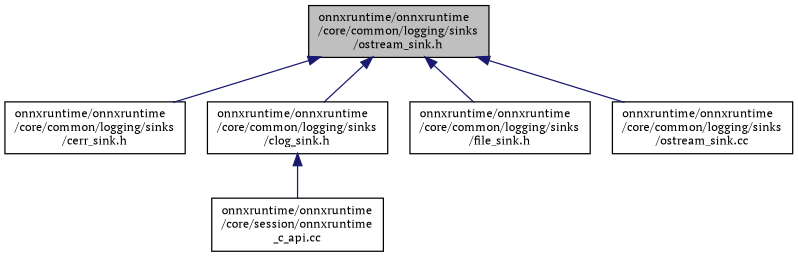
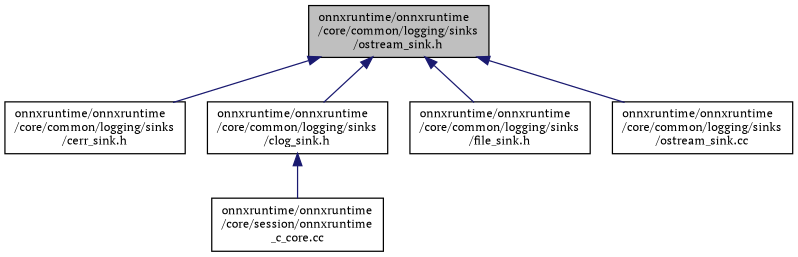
(298, 225) -> (298, 225)
